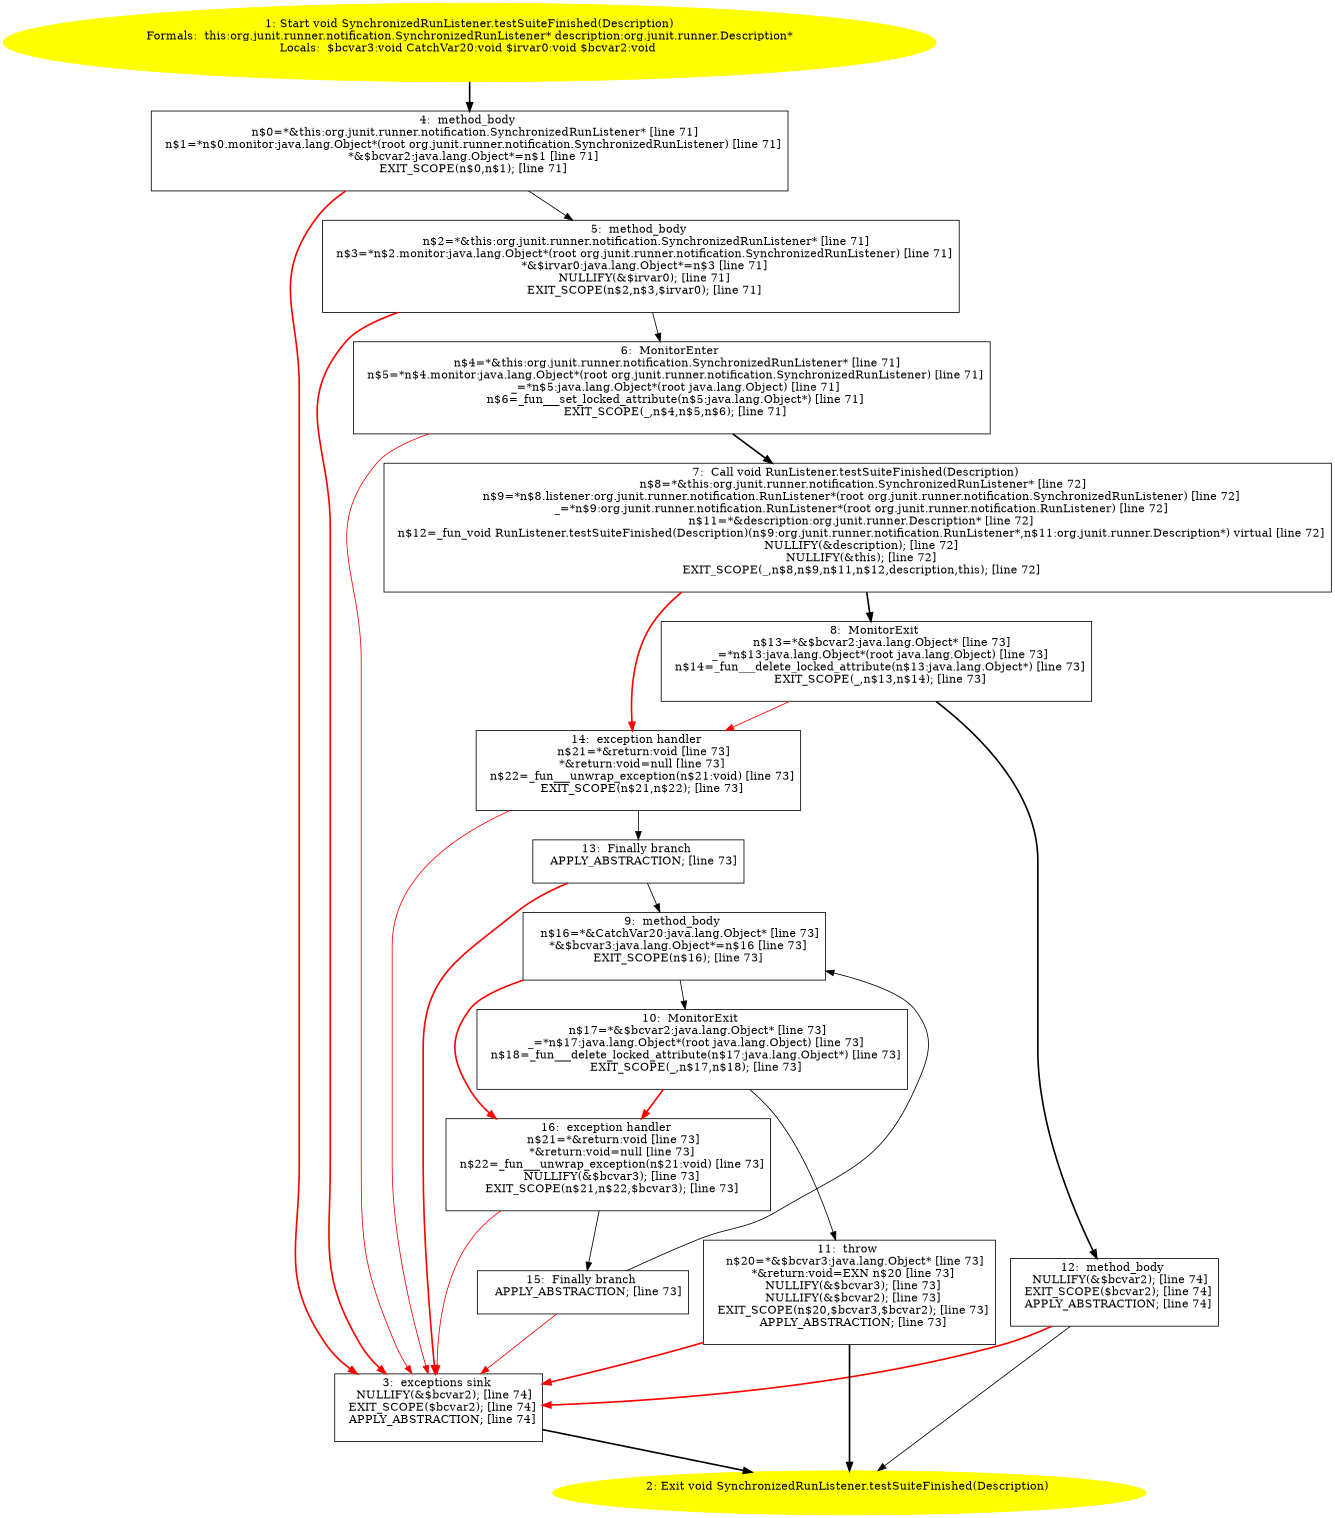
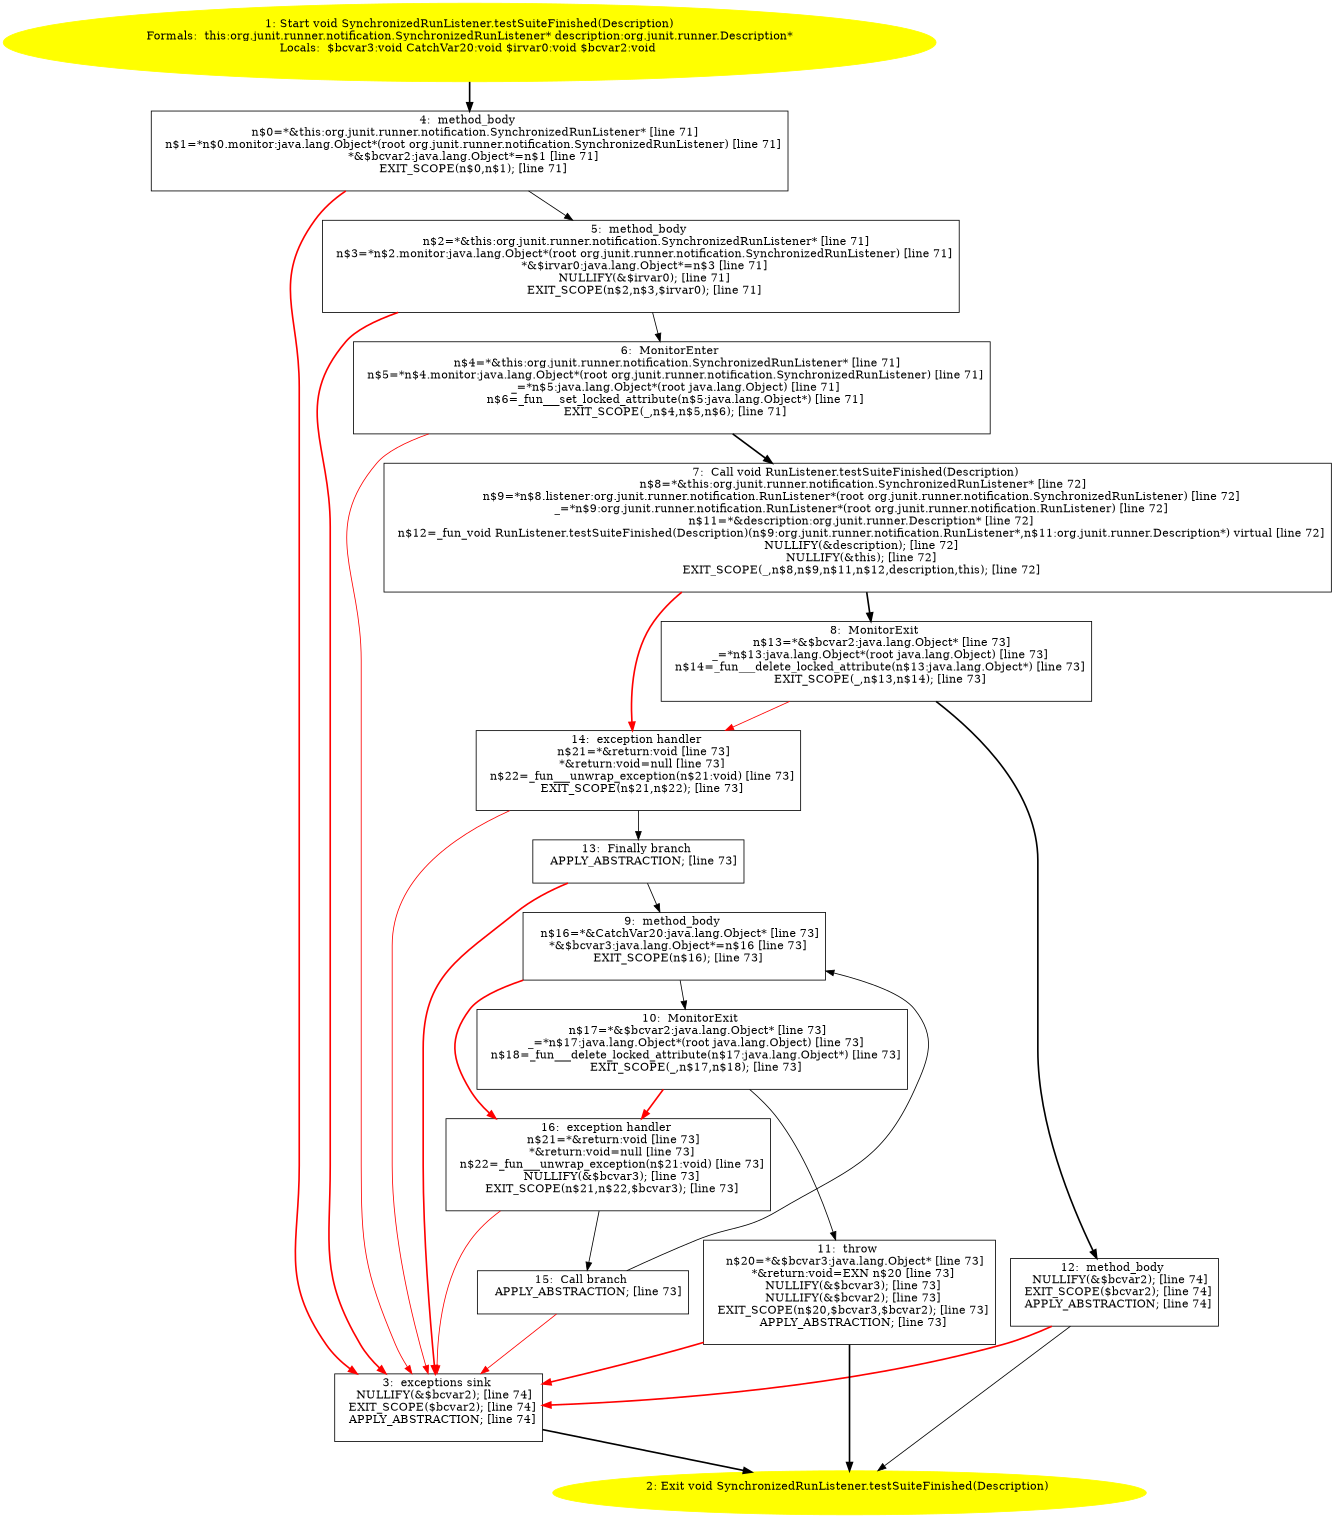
(583, 1292) -> (583, 1292)
